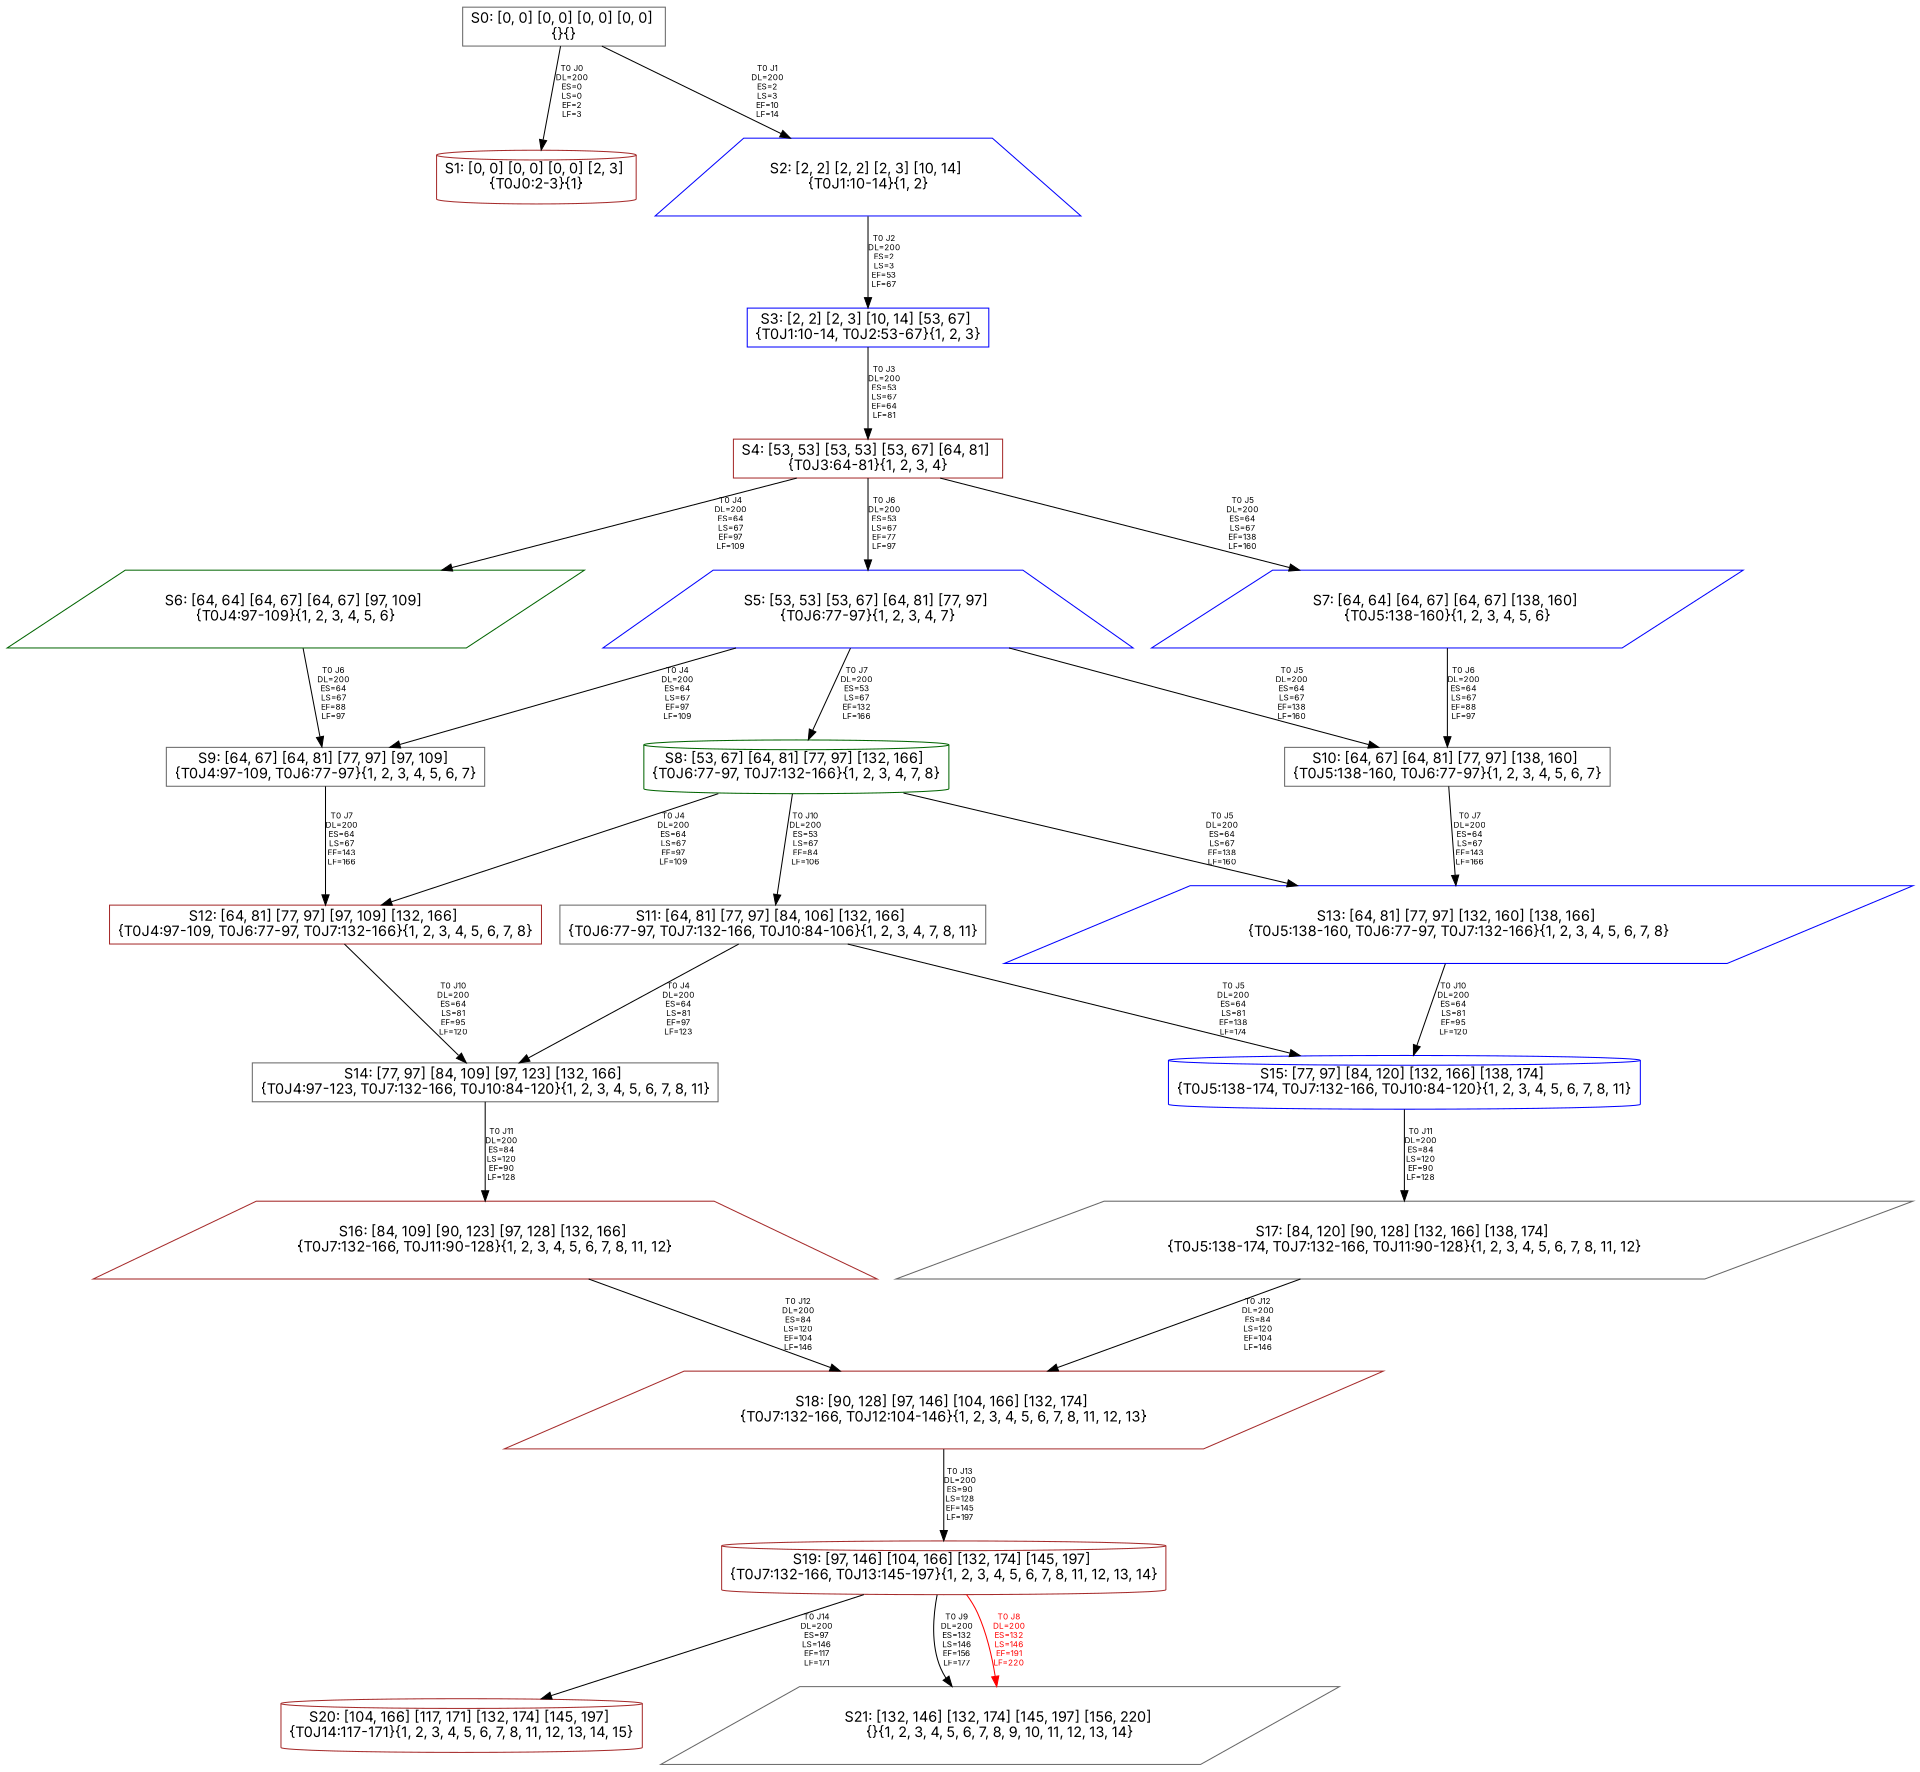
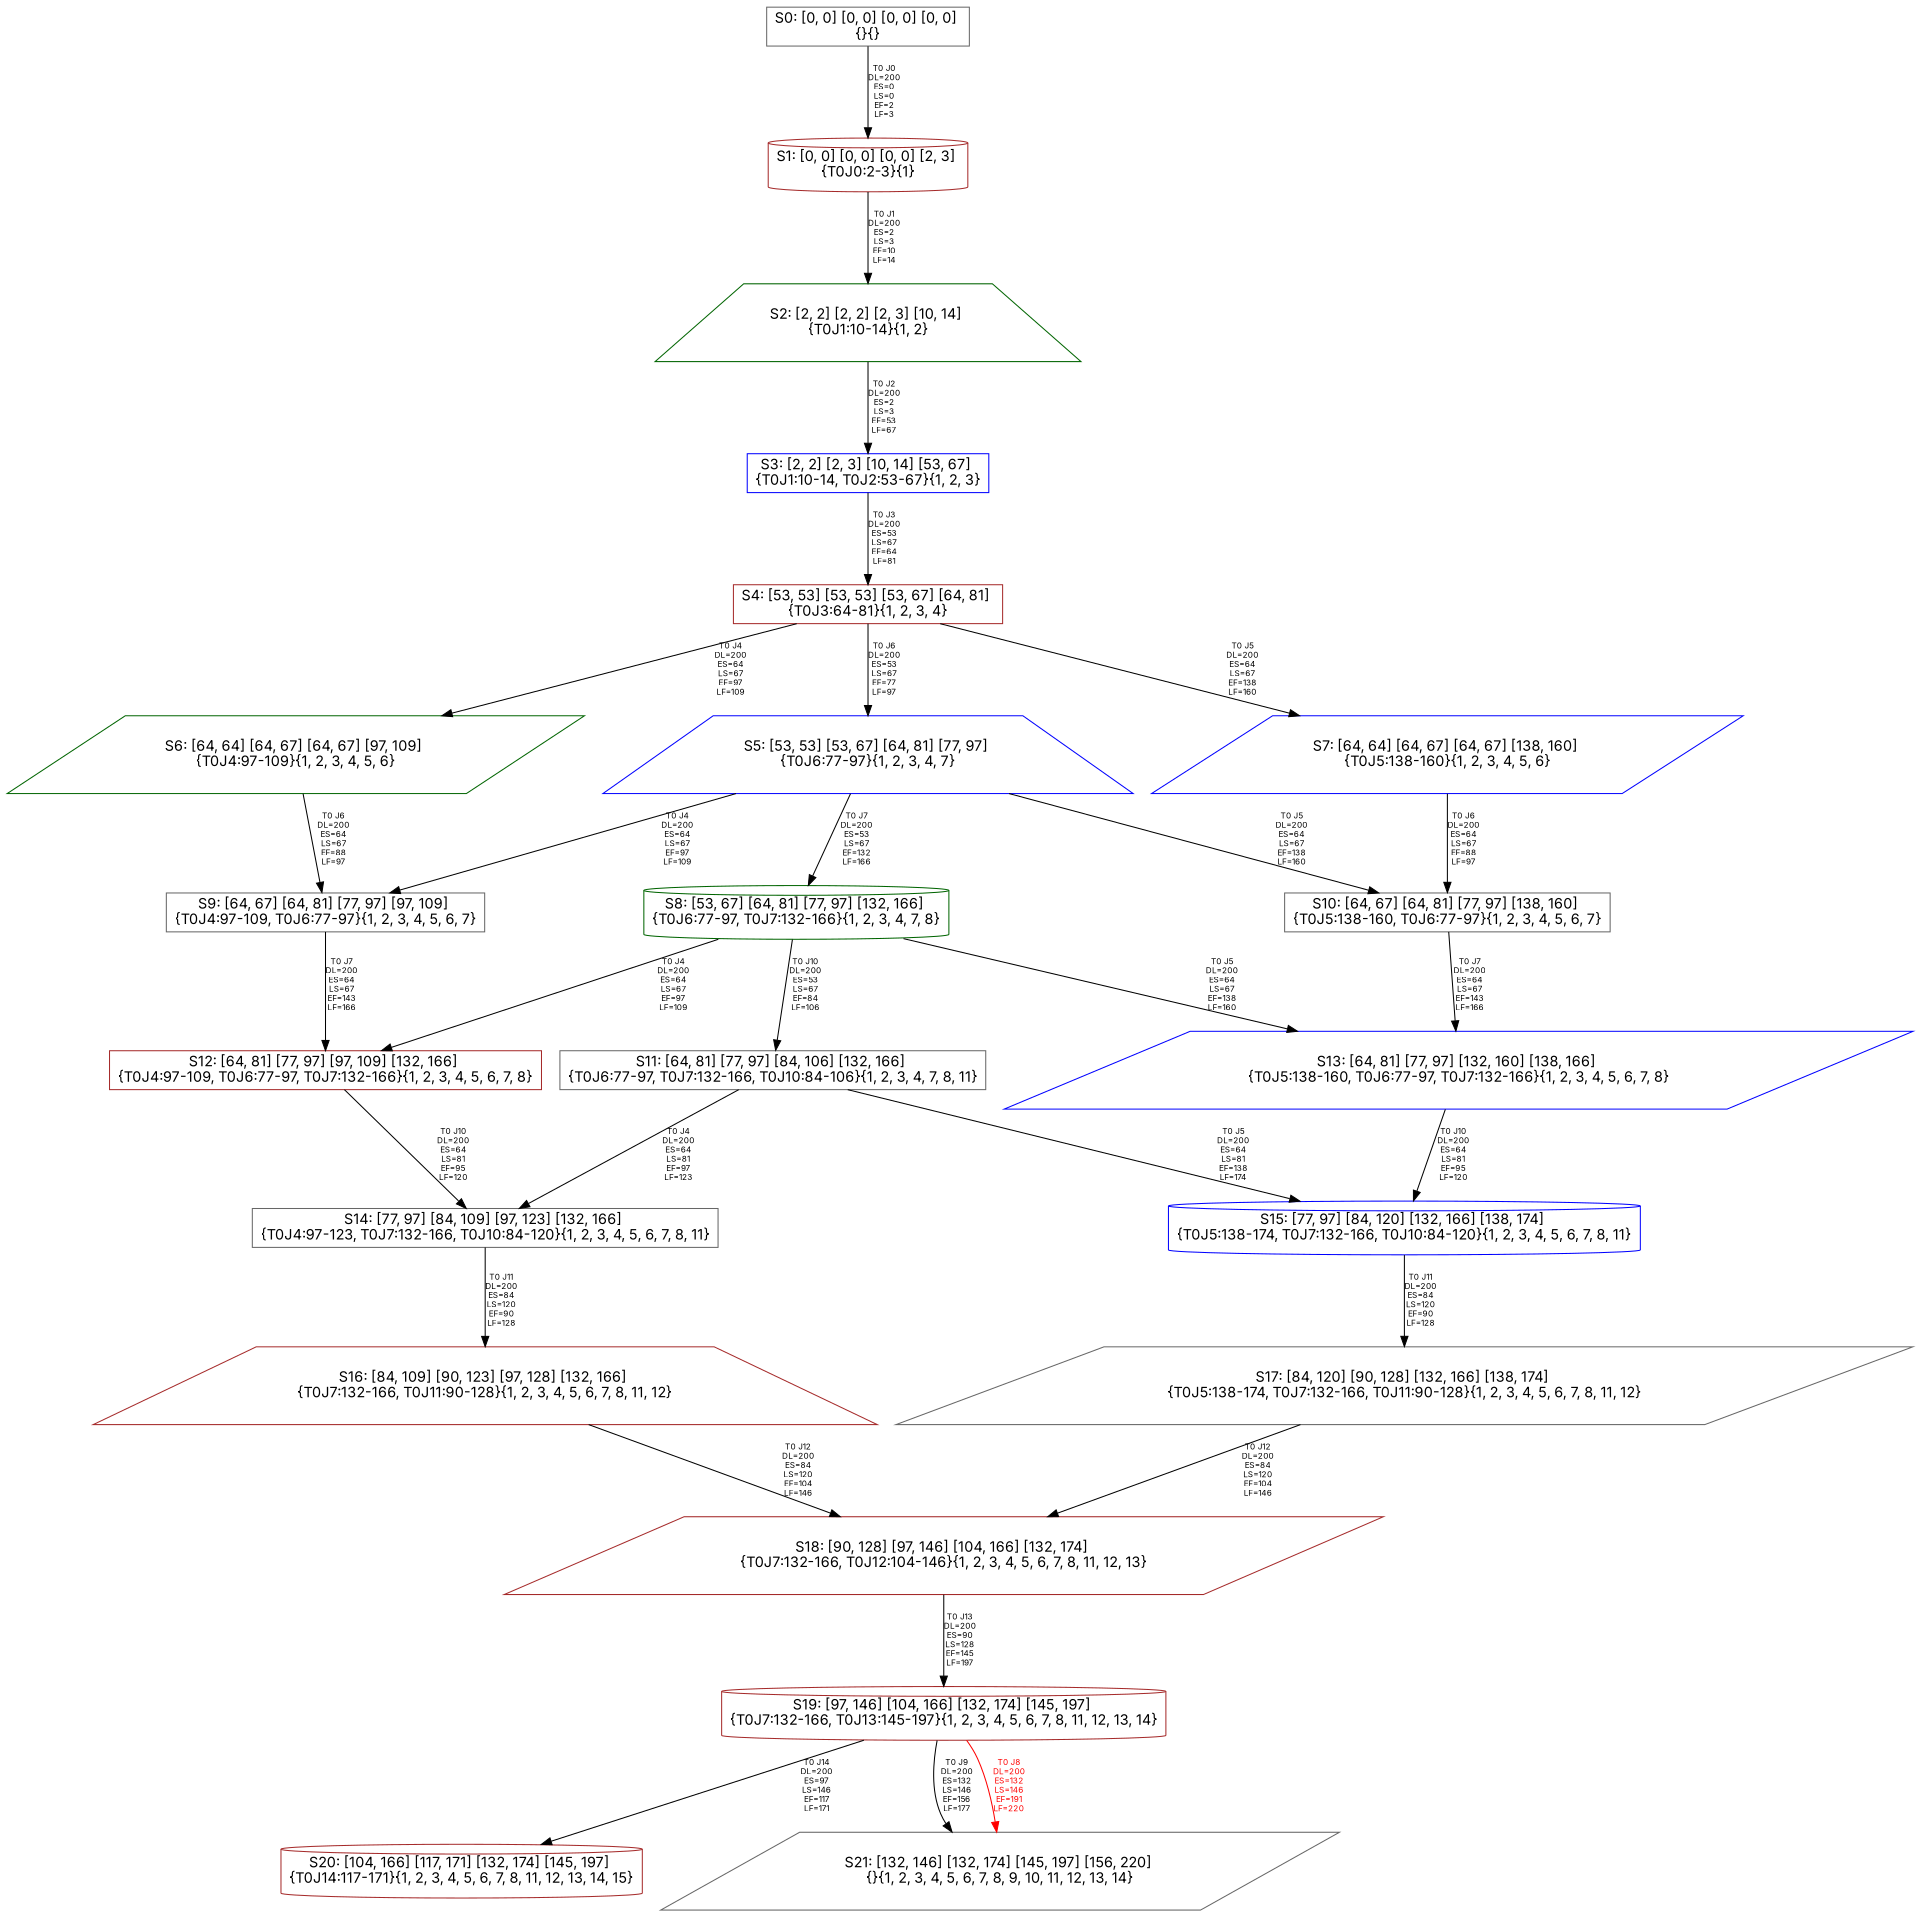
(691, 90) -> (868, 233)
(868, 177) -> (868, 323)
